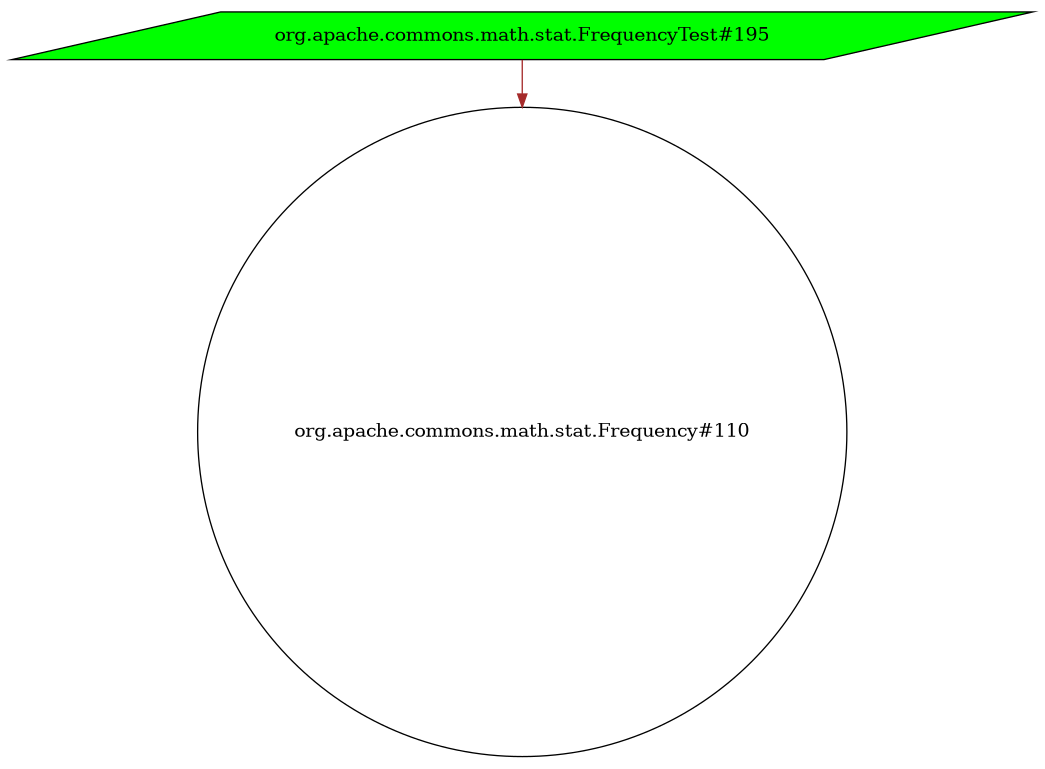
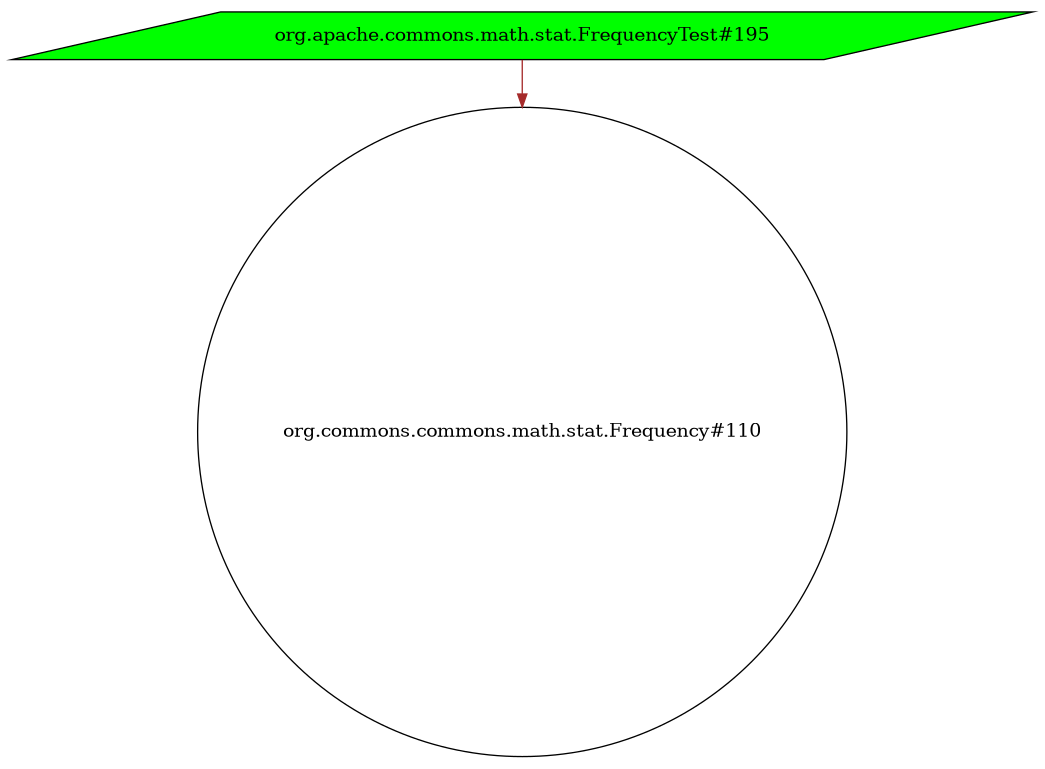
(522, 432) -> (522, 432)
